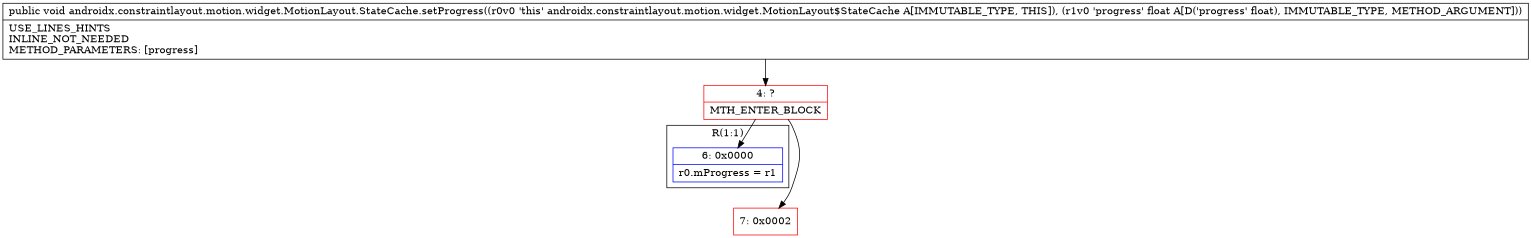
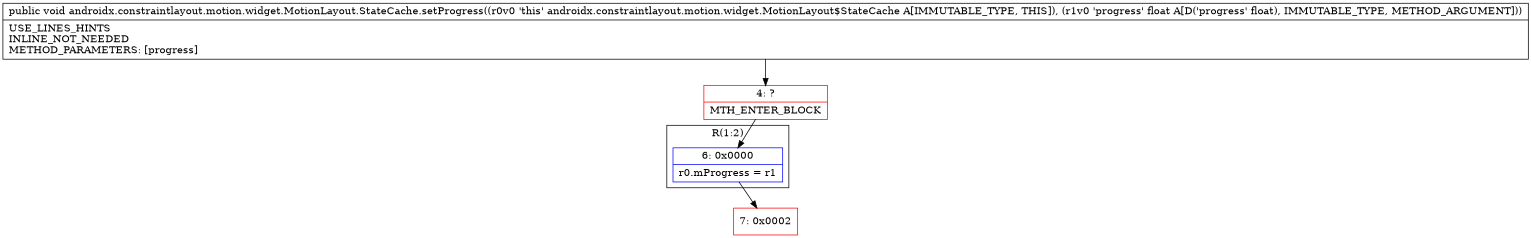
(728, 134) -> (728, 134)
(799, 161) -> (746, 193)
